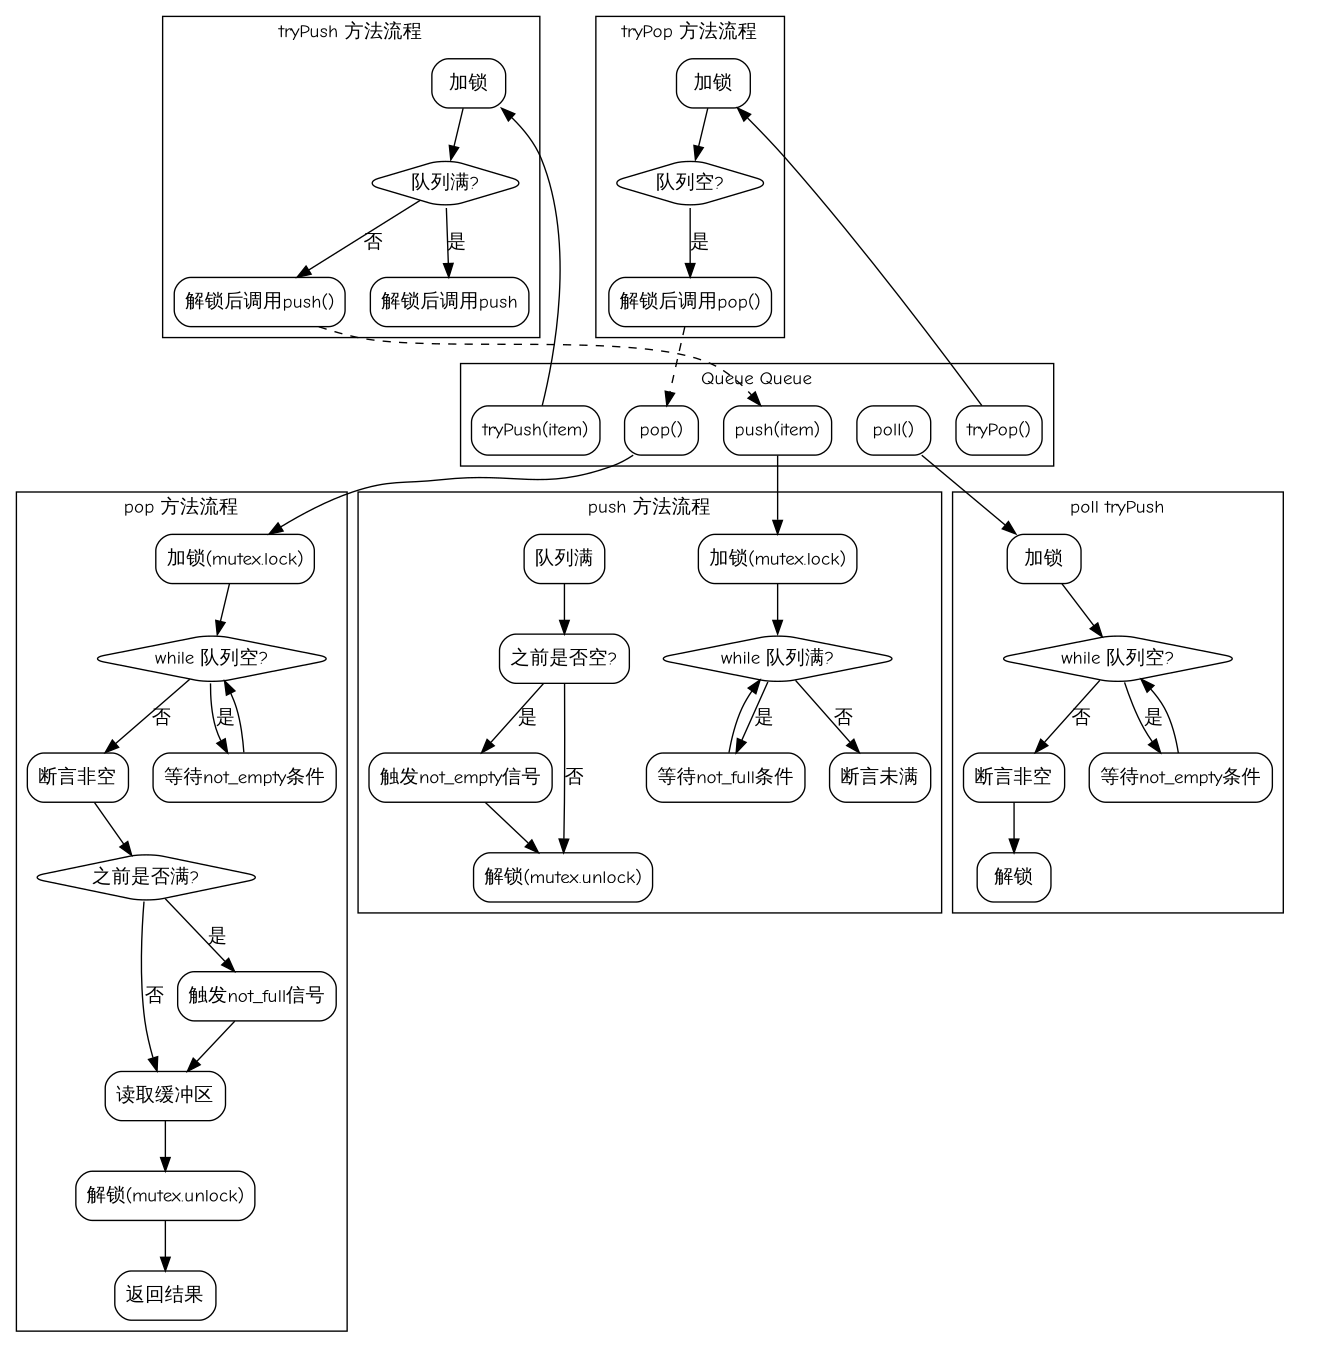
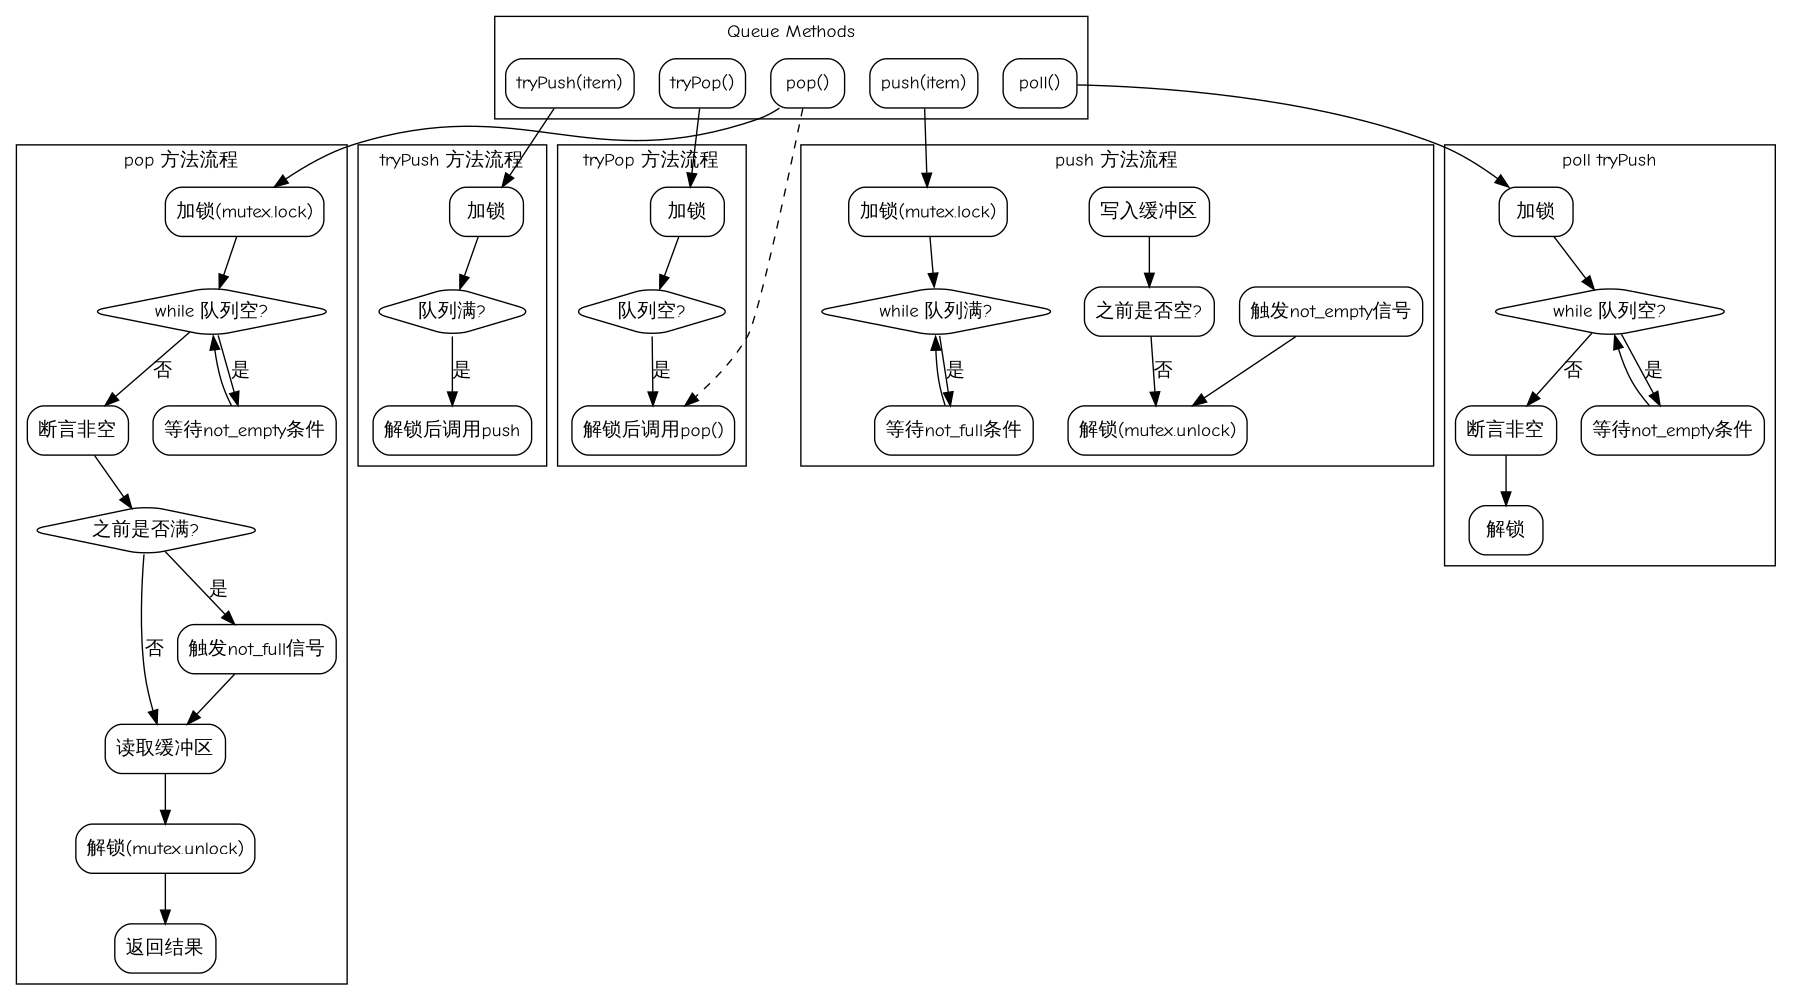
(260, 302) -> none
(674, 372) -> (769, 262)
(757, 379) -> (791, 32)
(564, 559) -> (1149, 212)
(517, 713) -> none
(880, 778) -> none
